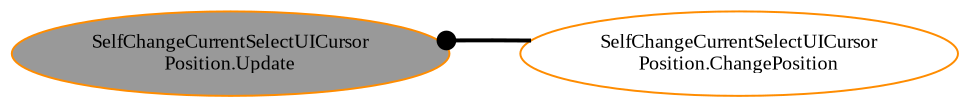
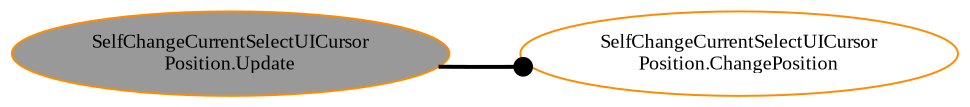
(493, 40) -> (477, 67)
